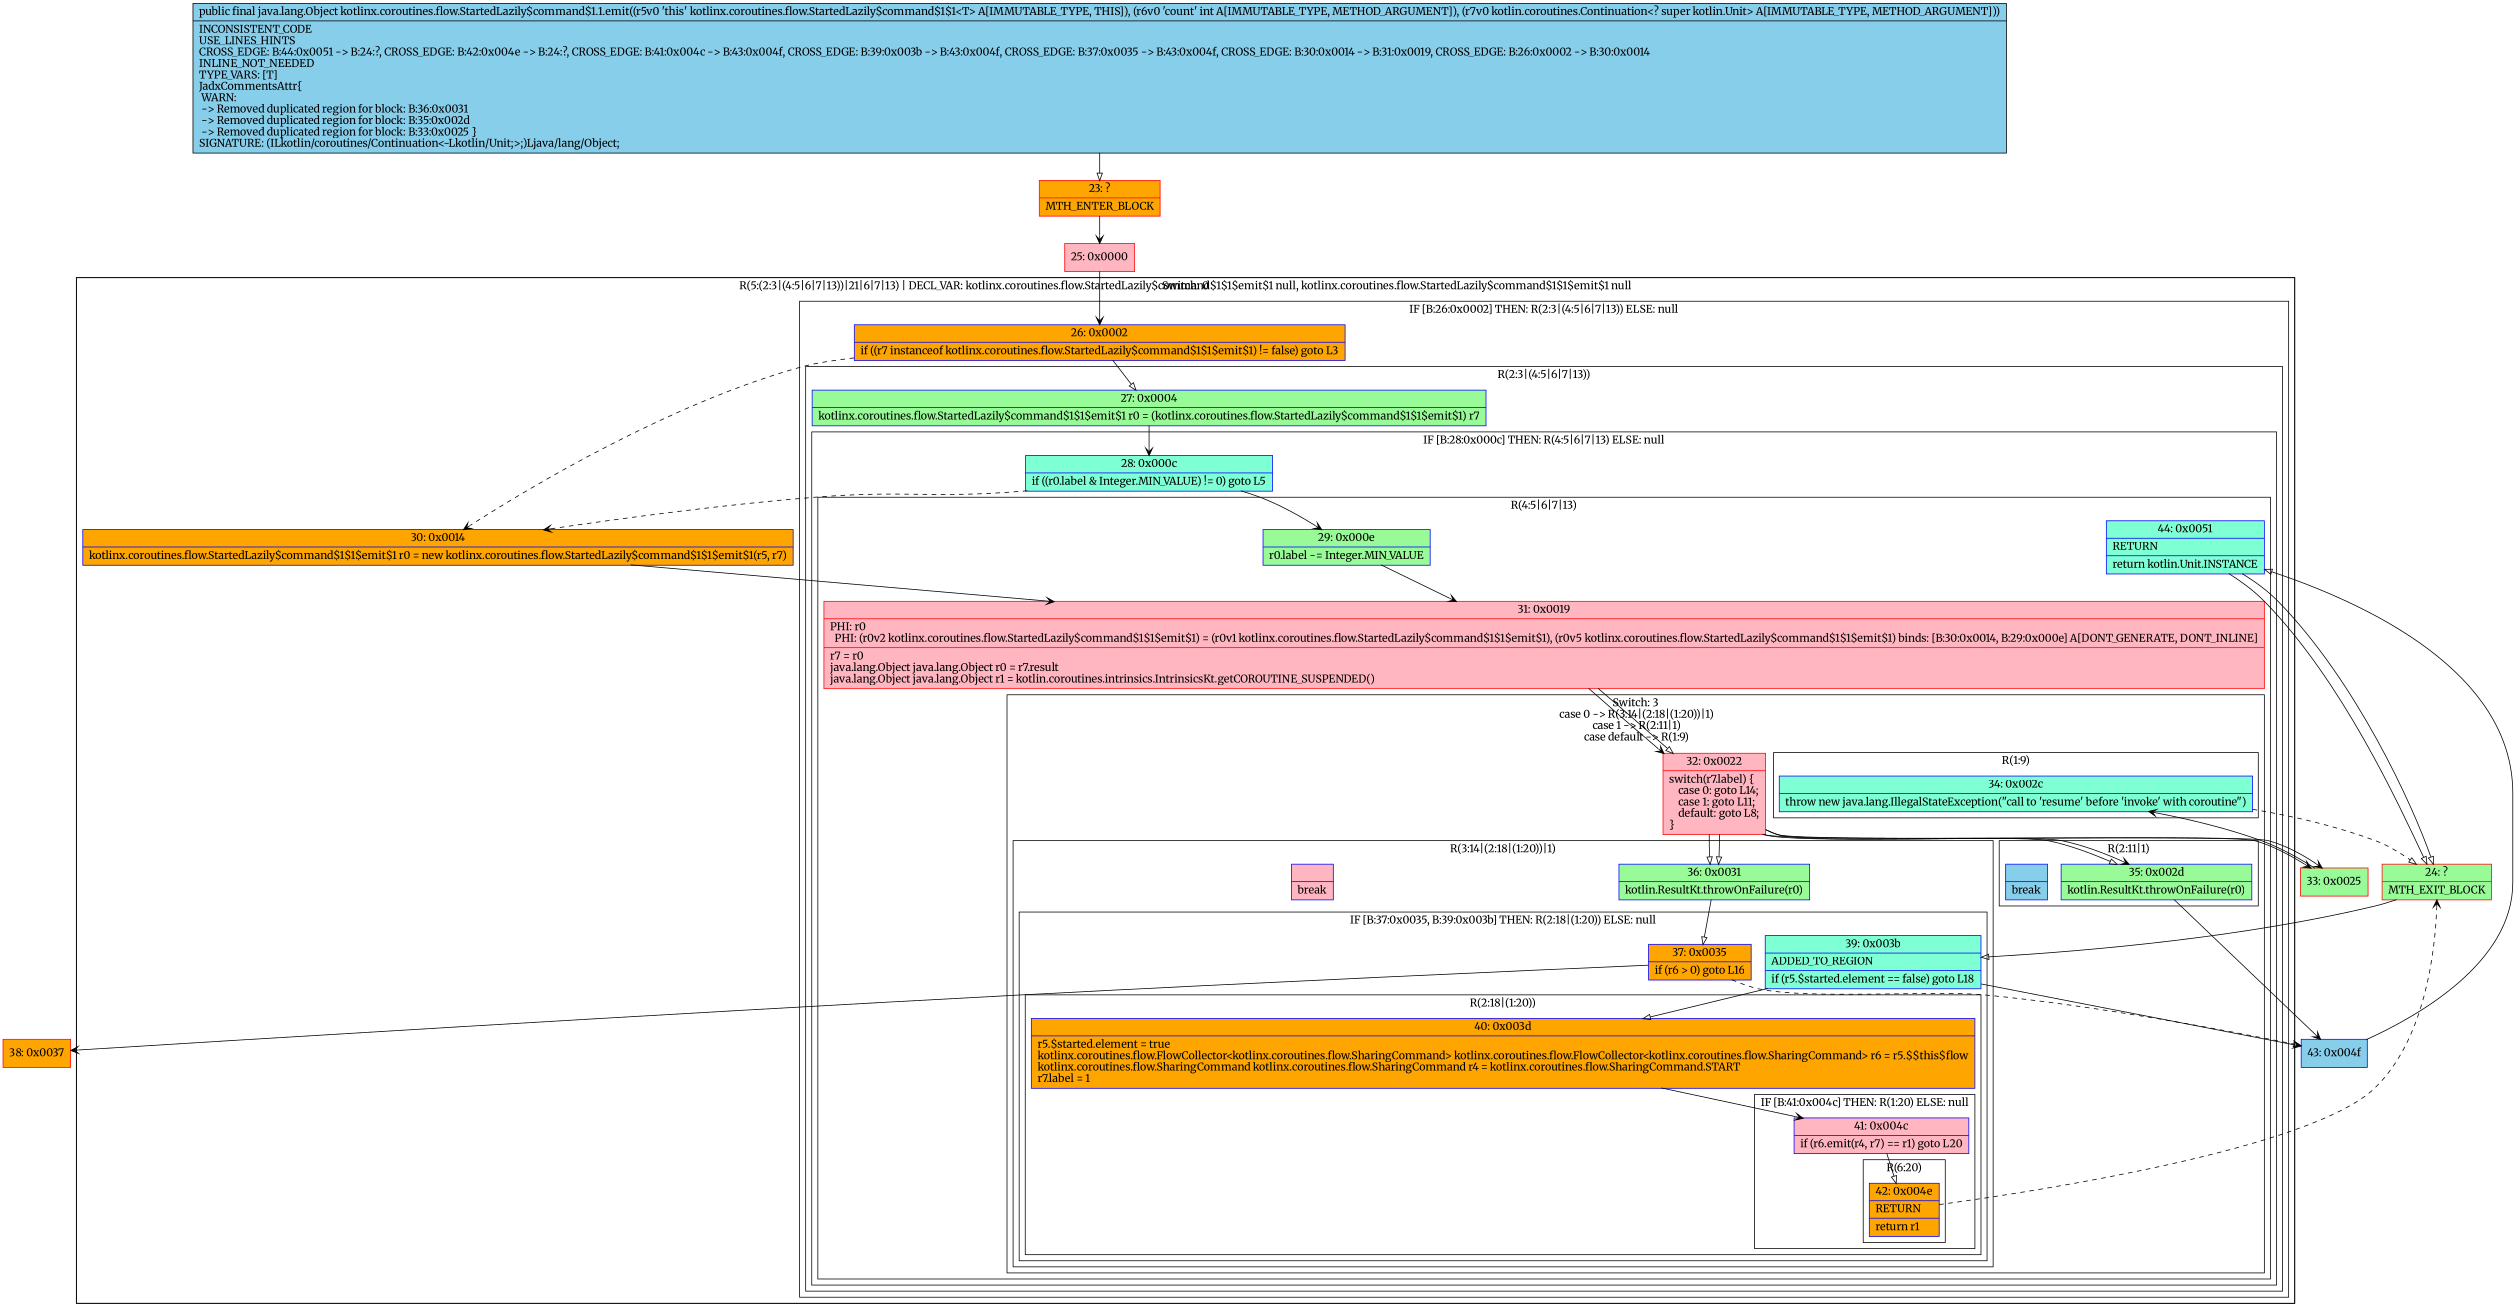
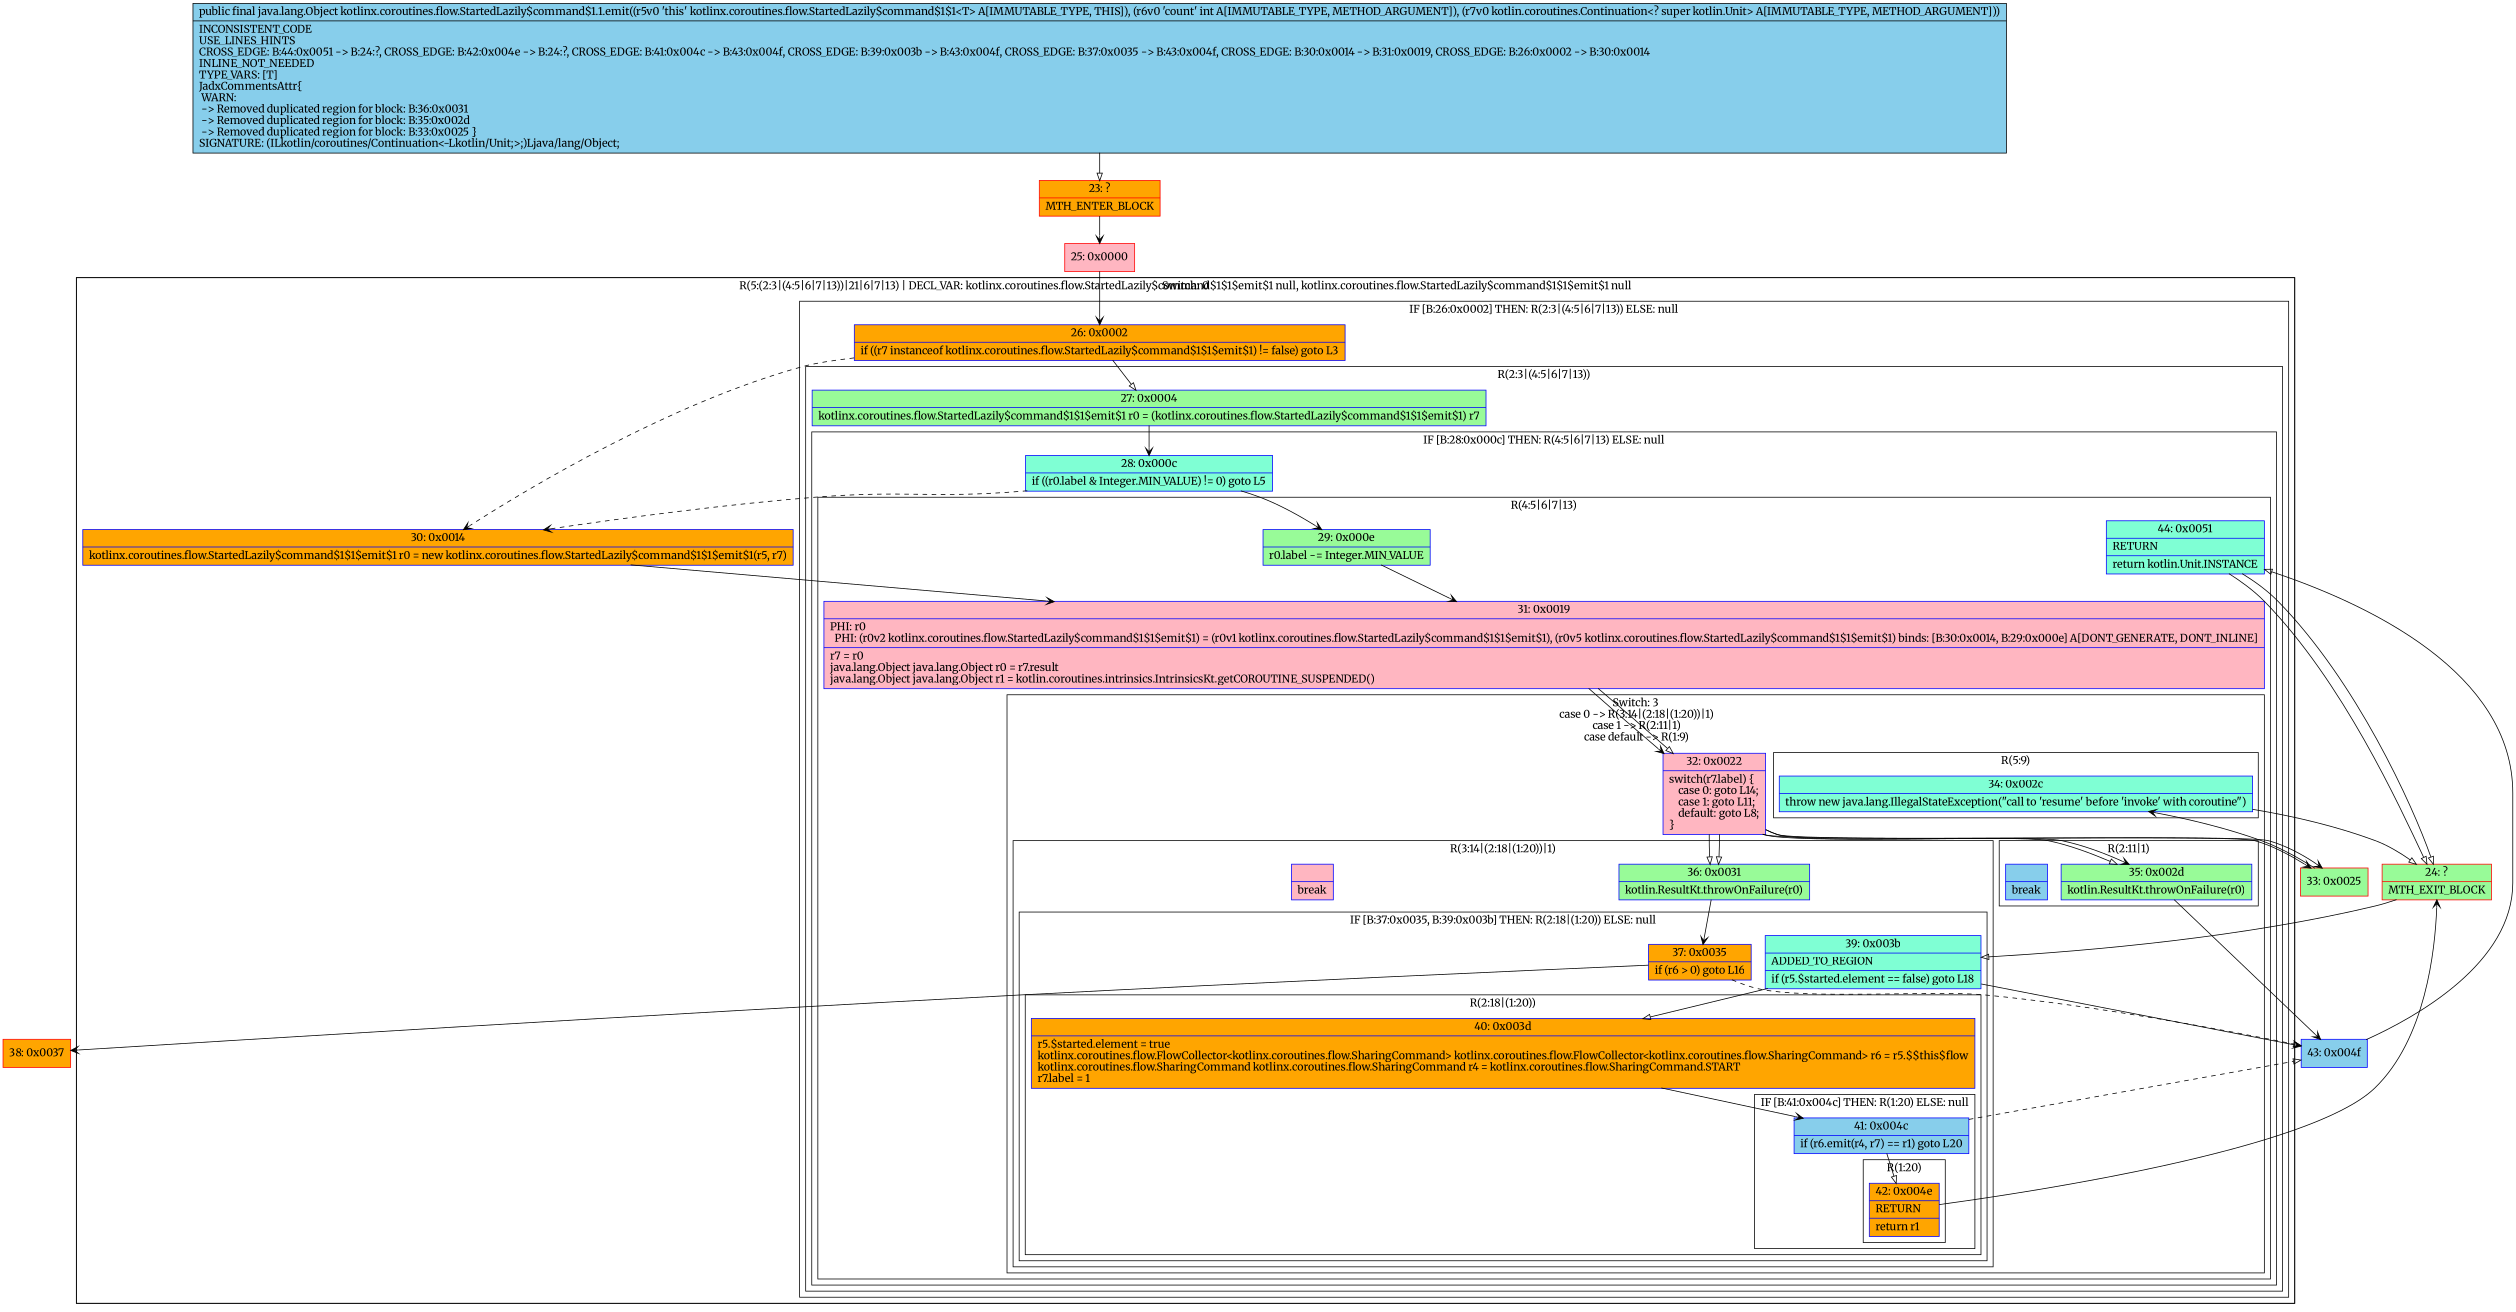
(1544, 645) -> (1544, 645)
(2016, 761) -> (2016, 761)
(1714, 794) -> (1714, 794)
(2334, 827) -> (2334, 827)
(1708, 918) -> (1708, 918)
none -> (2131, 1090)
(1881, 1136) -> (1881, 1136)
(2258, 1141) -> (2258, 1141)
(1904, 1168) -> (1904, 1168)
